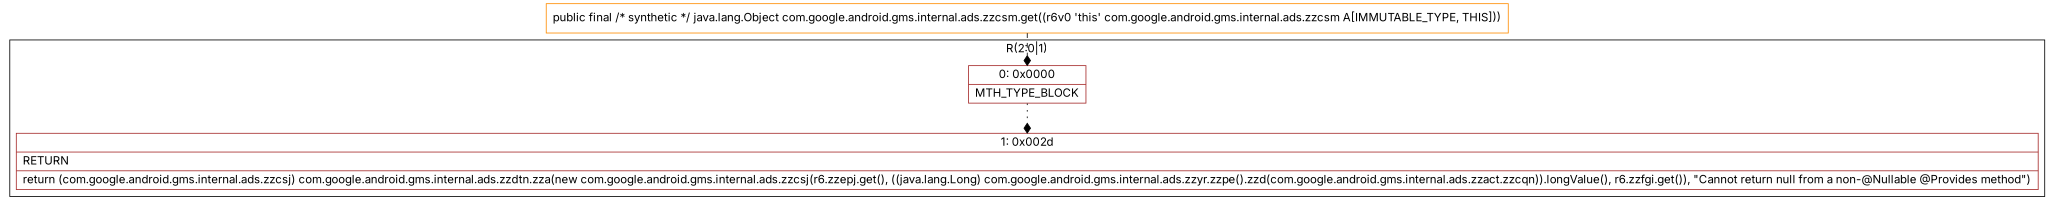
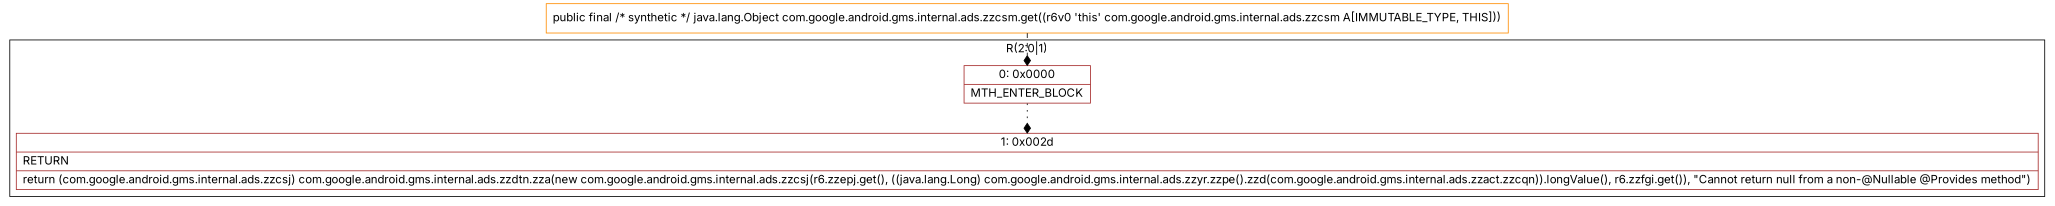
(1027, 93) -> (1027, 93)
